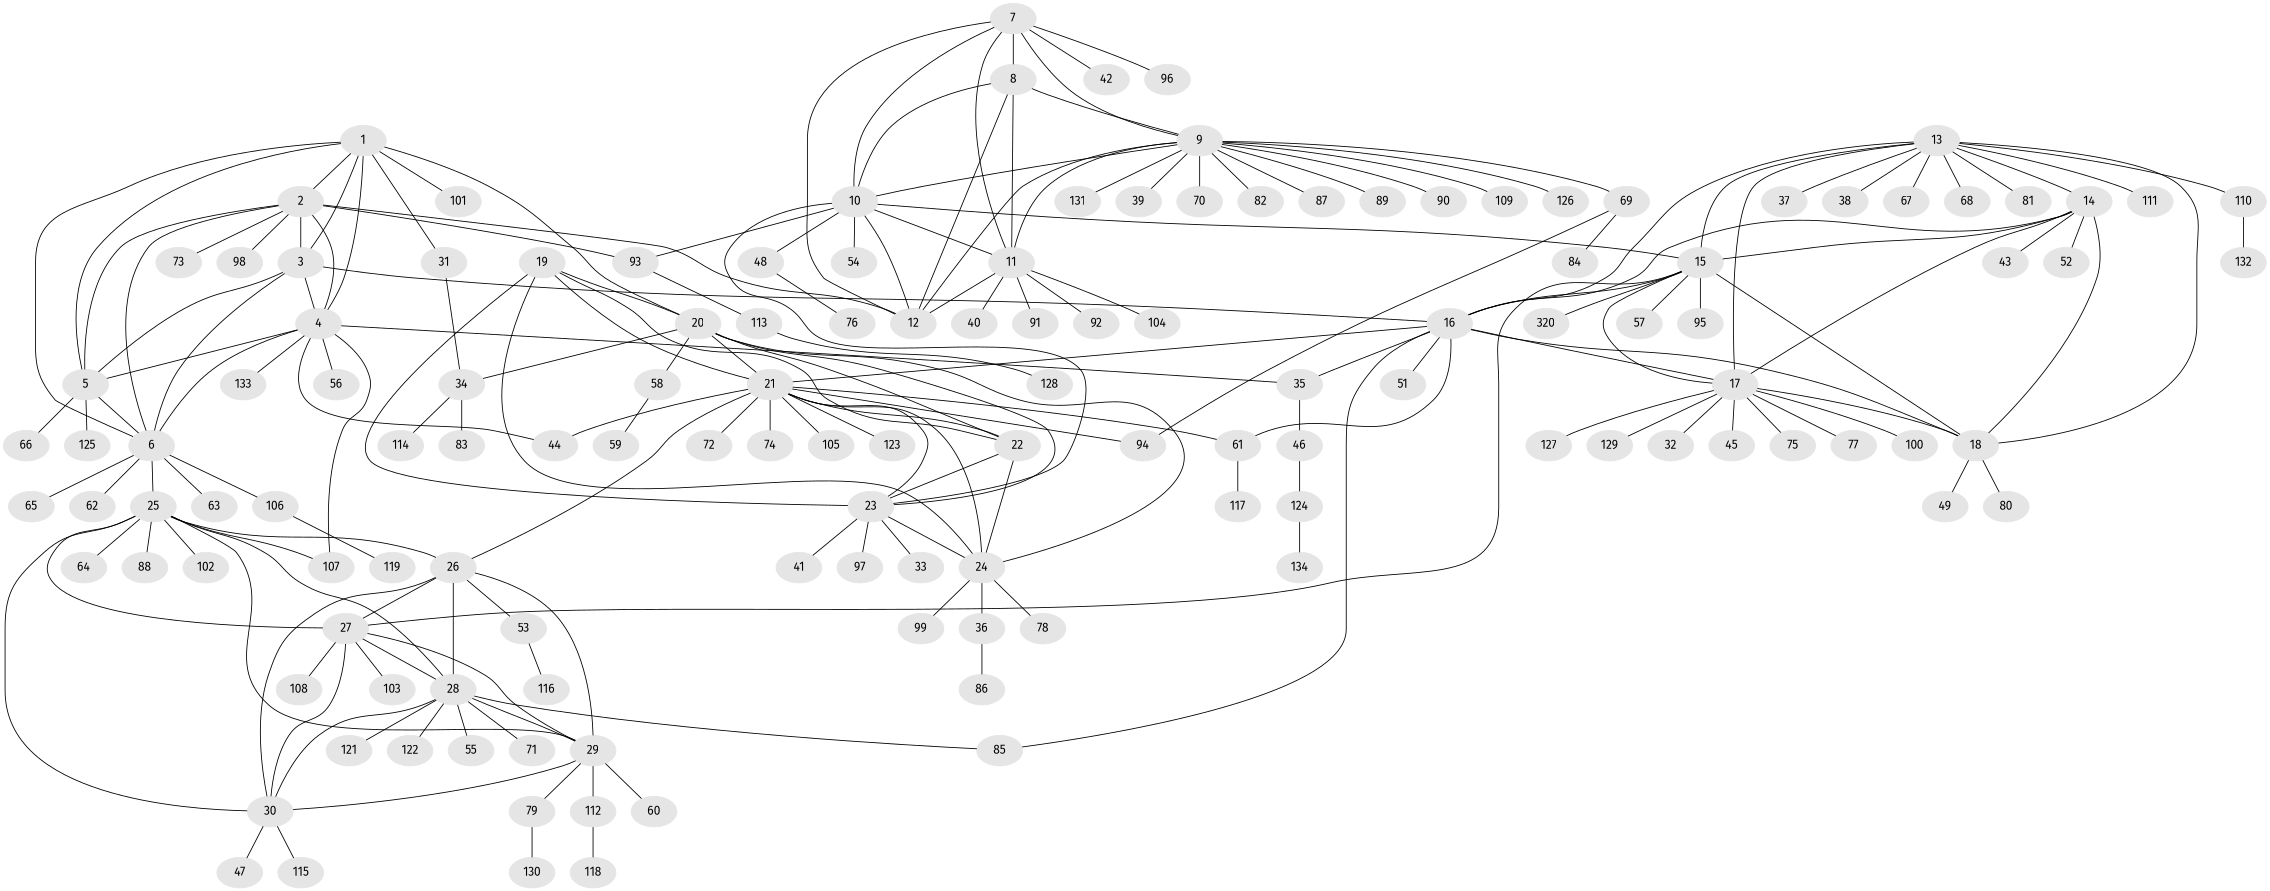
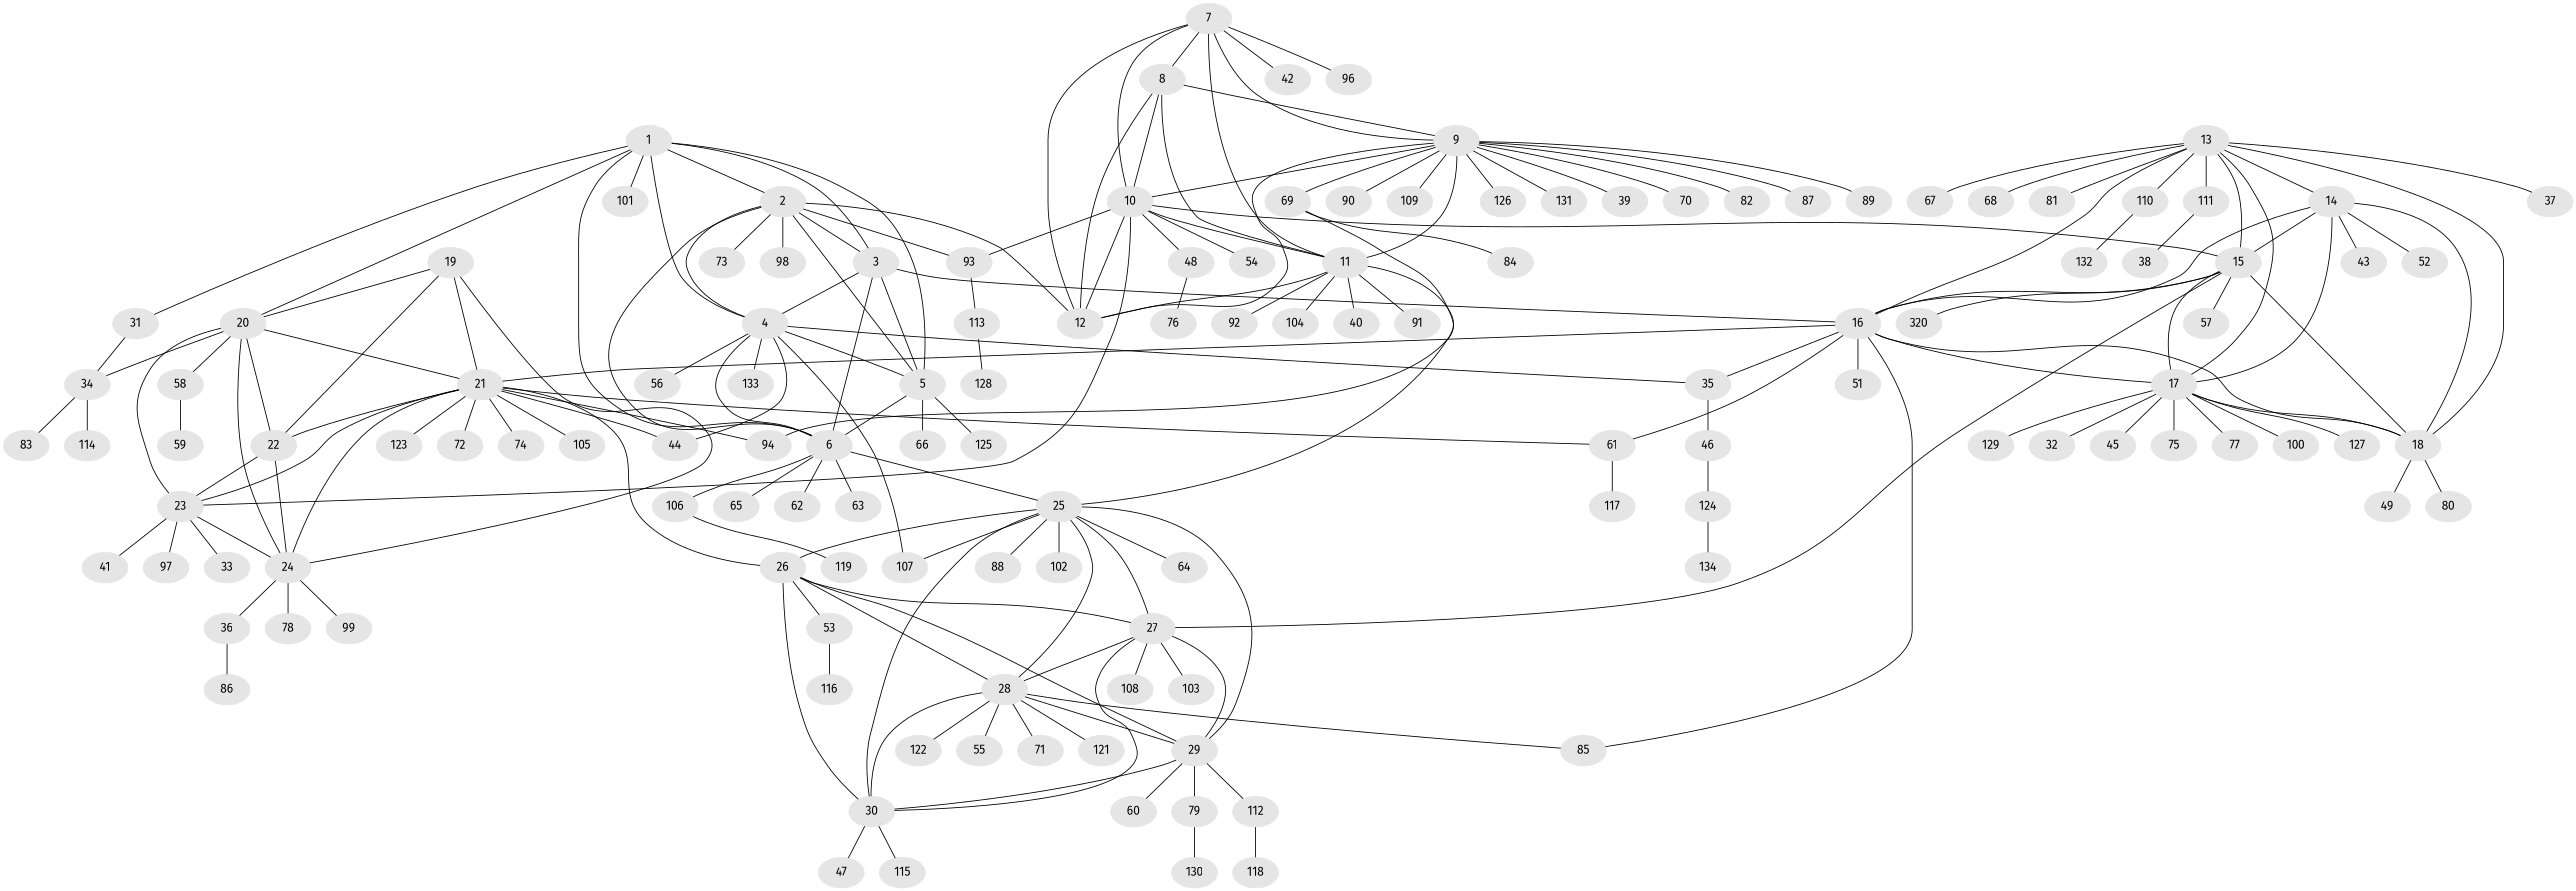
(1891, 171) -> (2176, 232)
(1700, 324) -> none
none -> (1352, 426)
(480, 487) -> none
